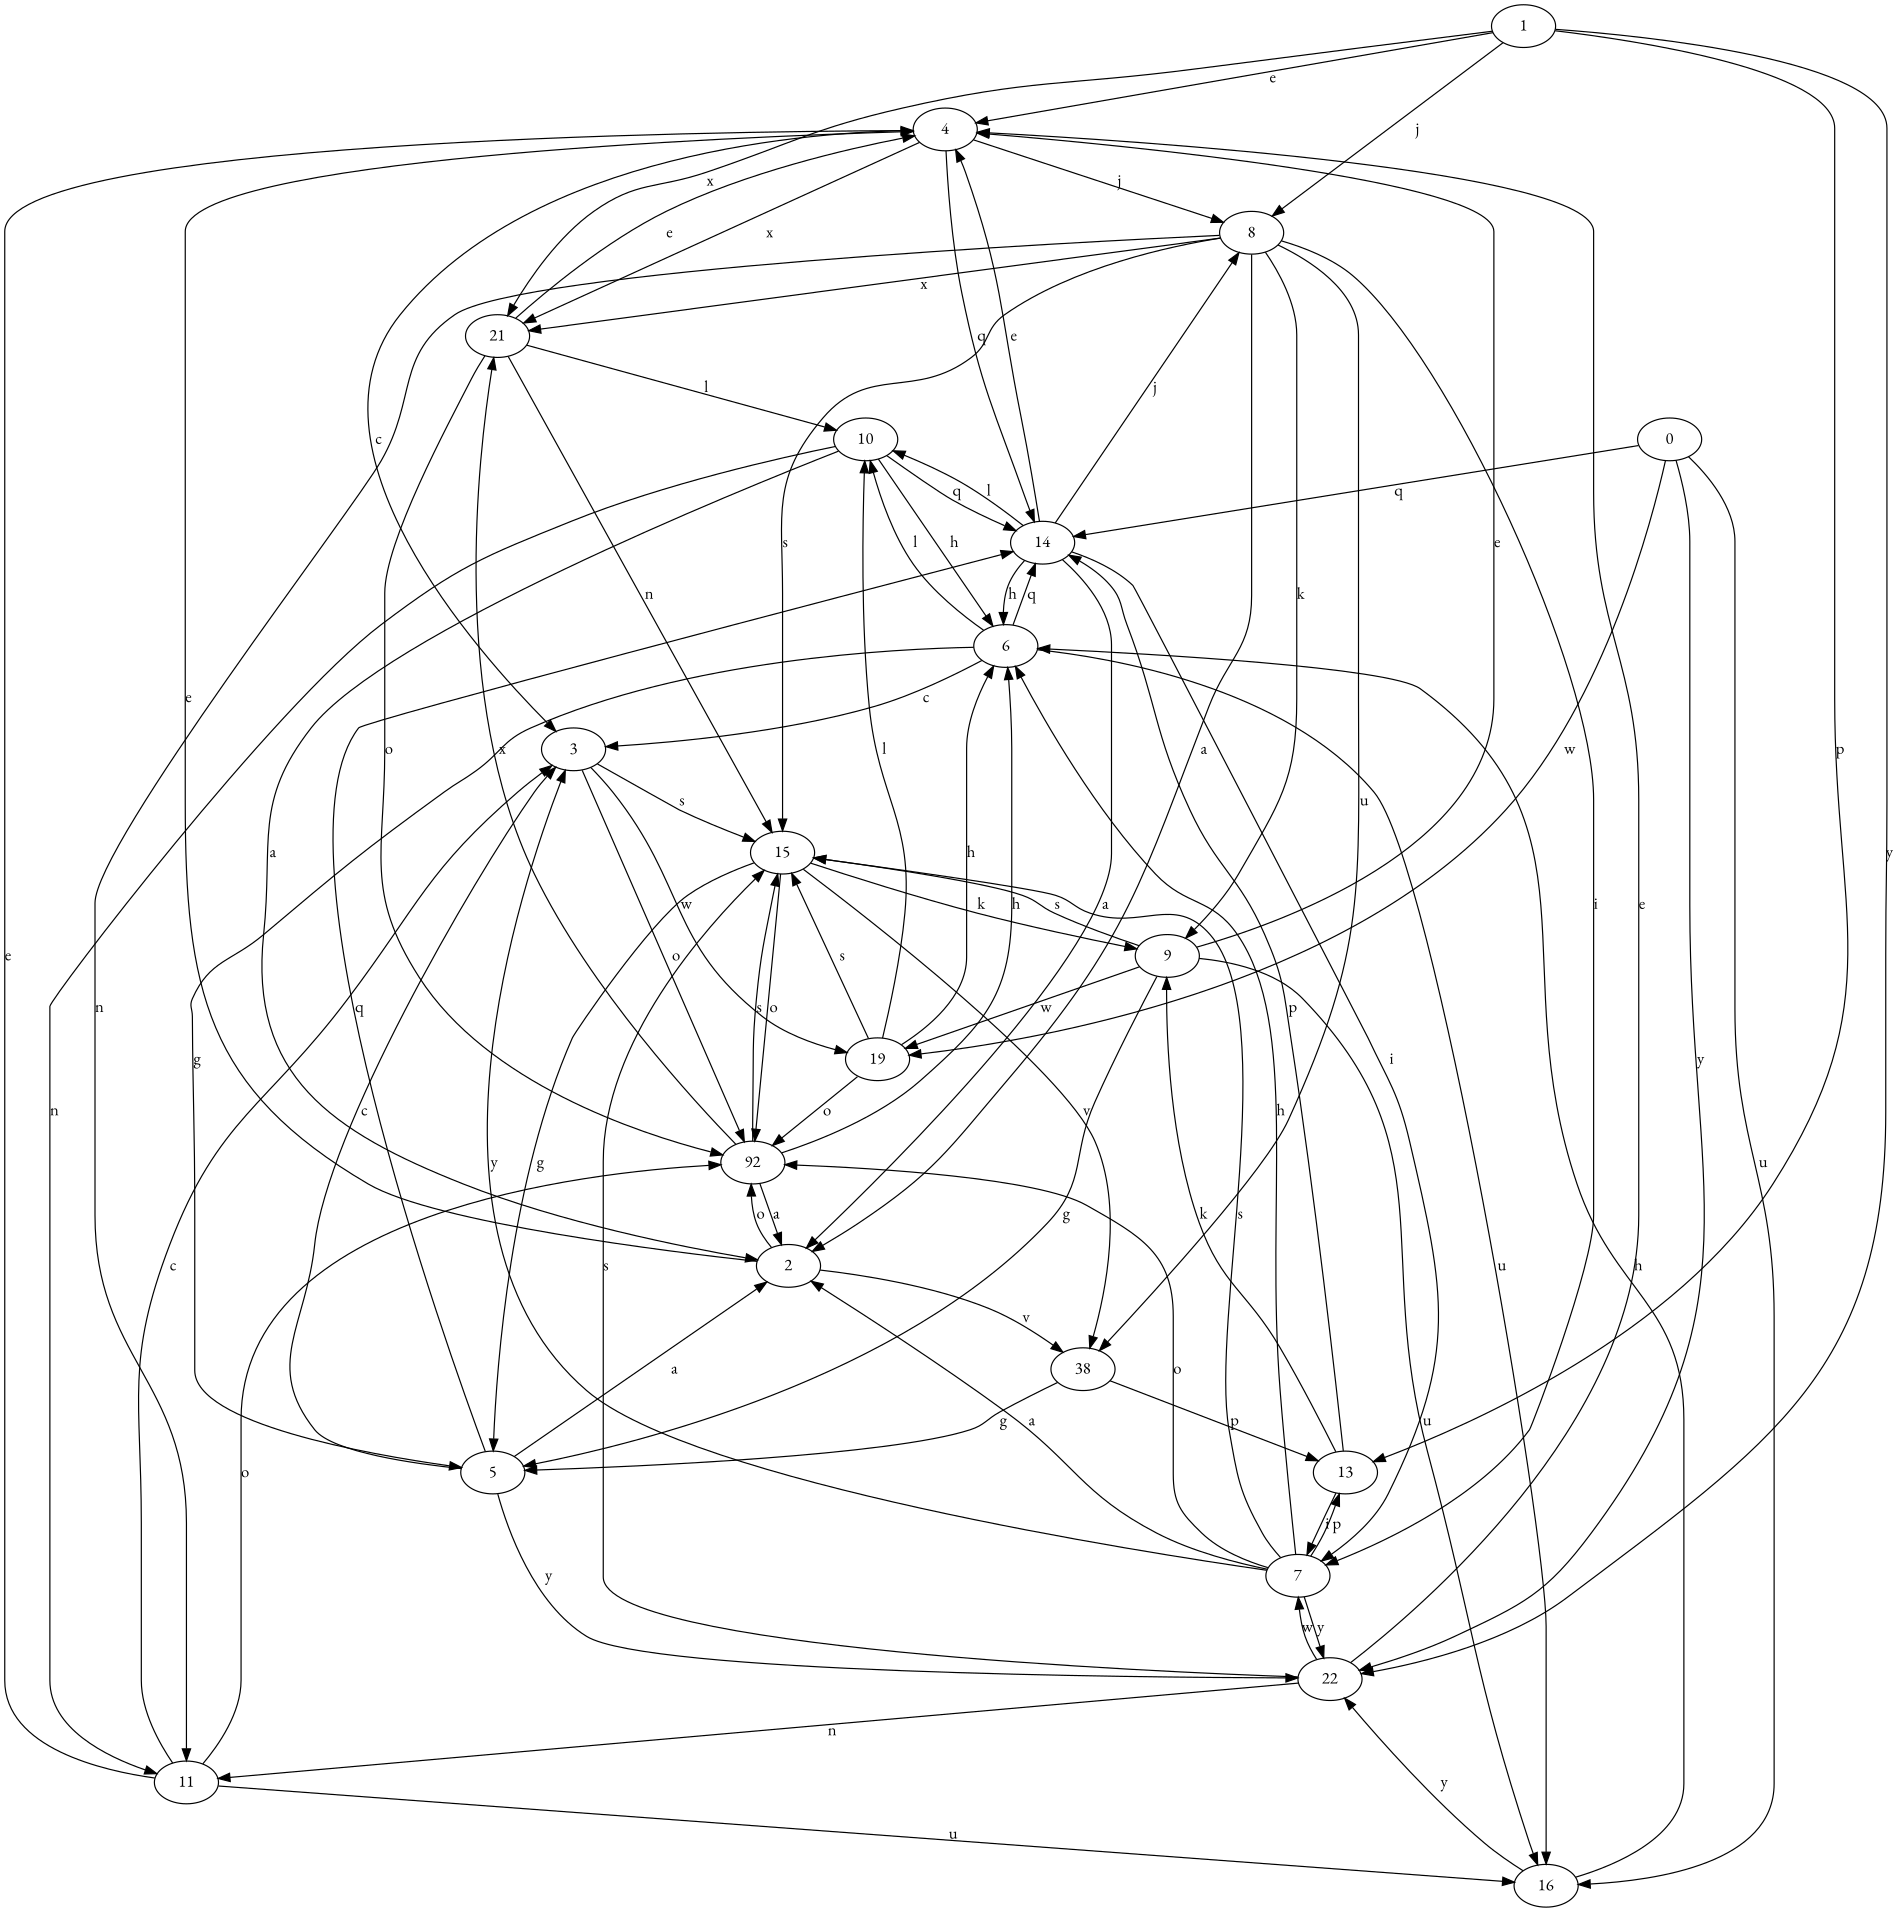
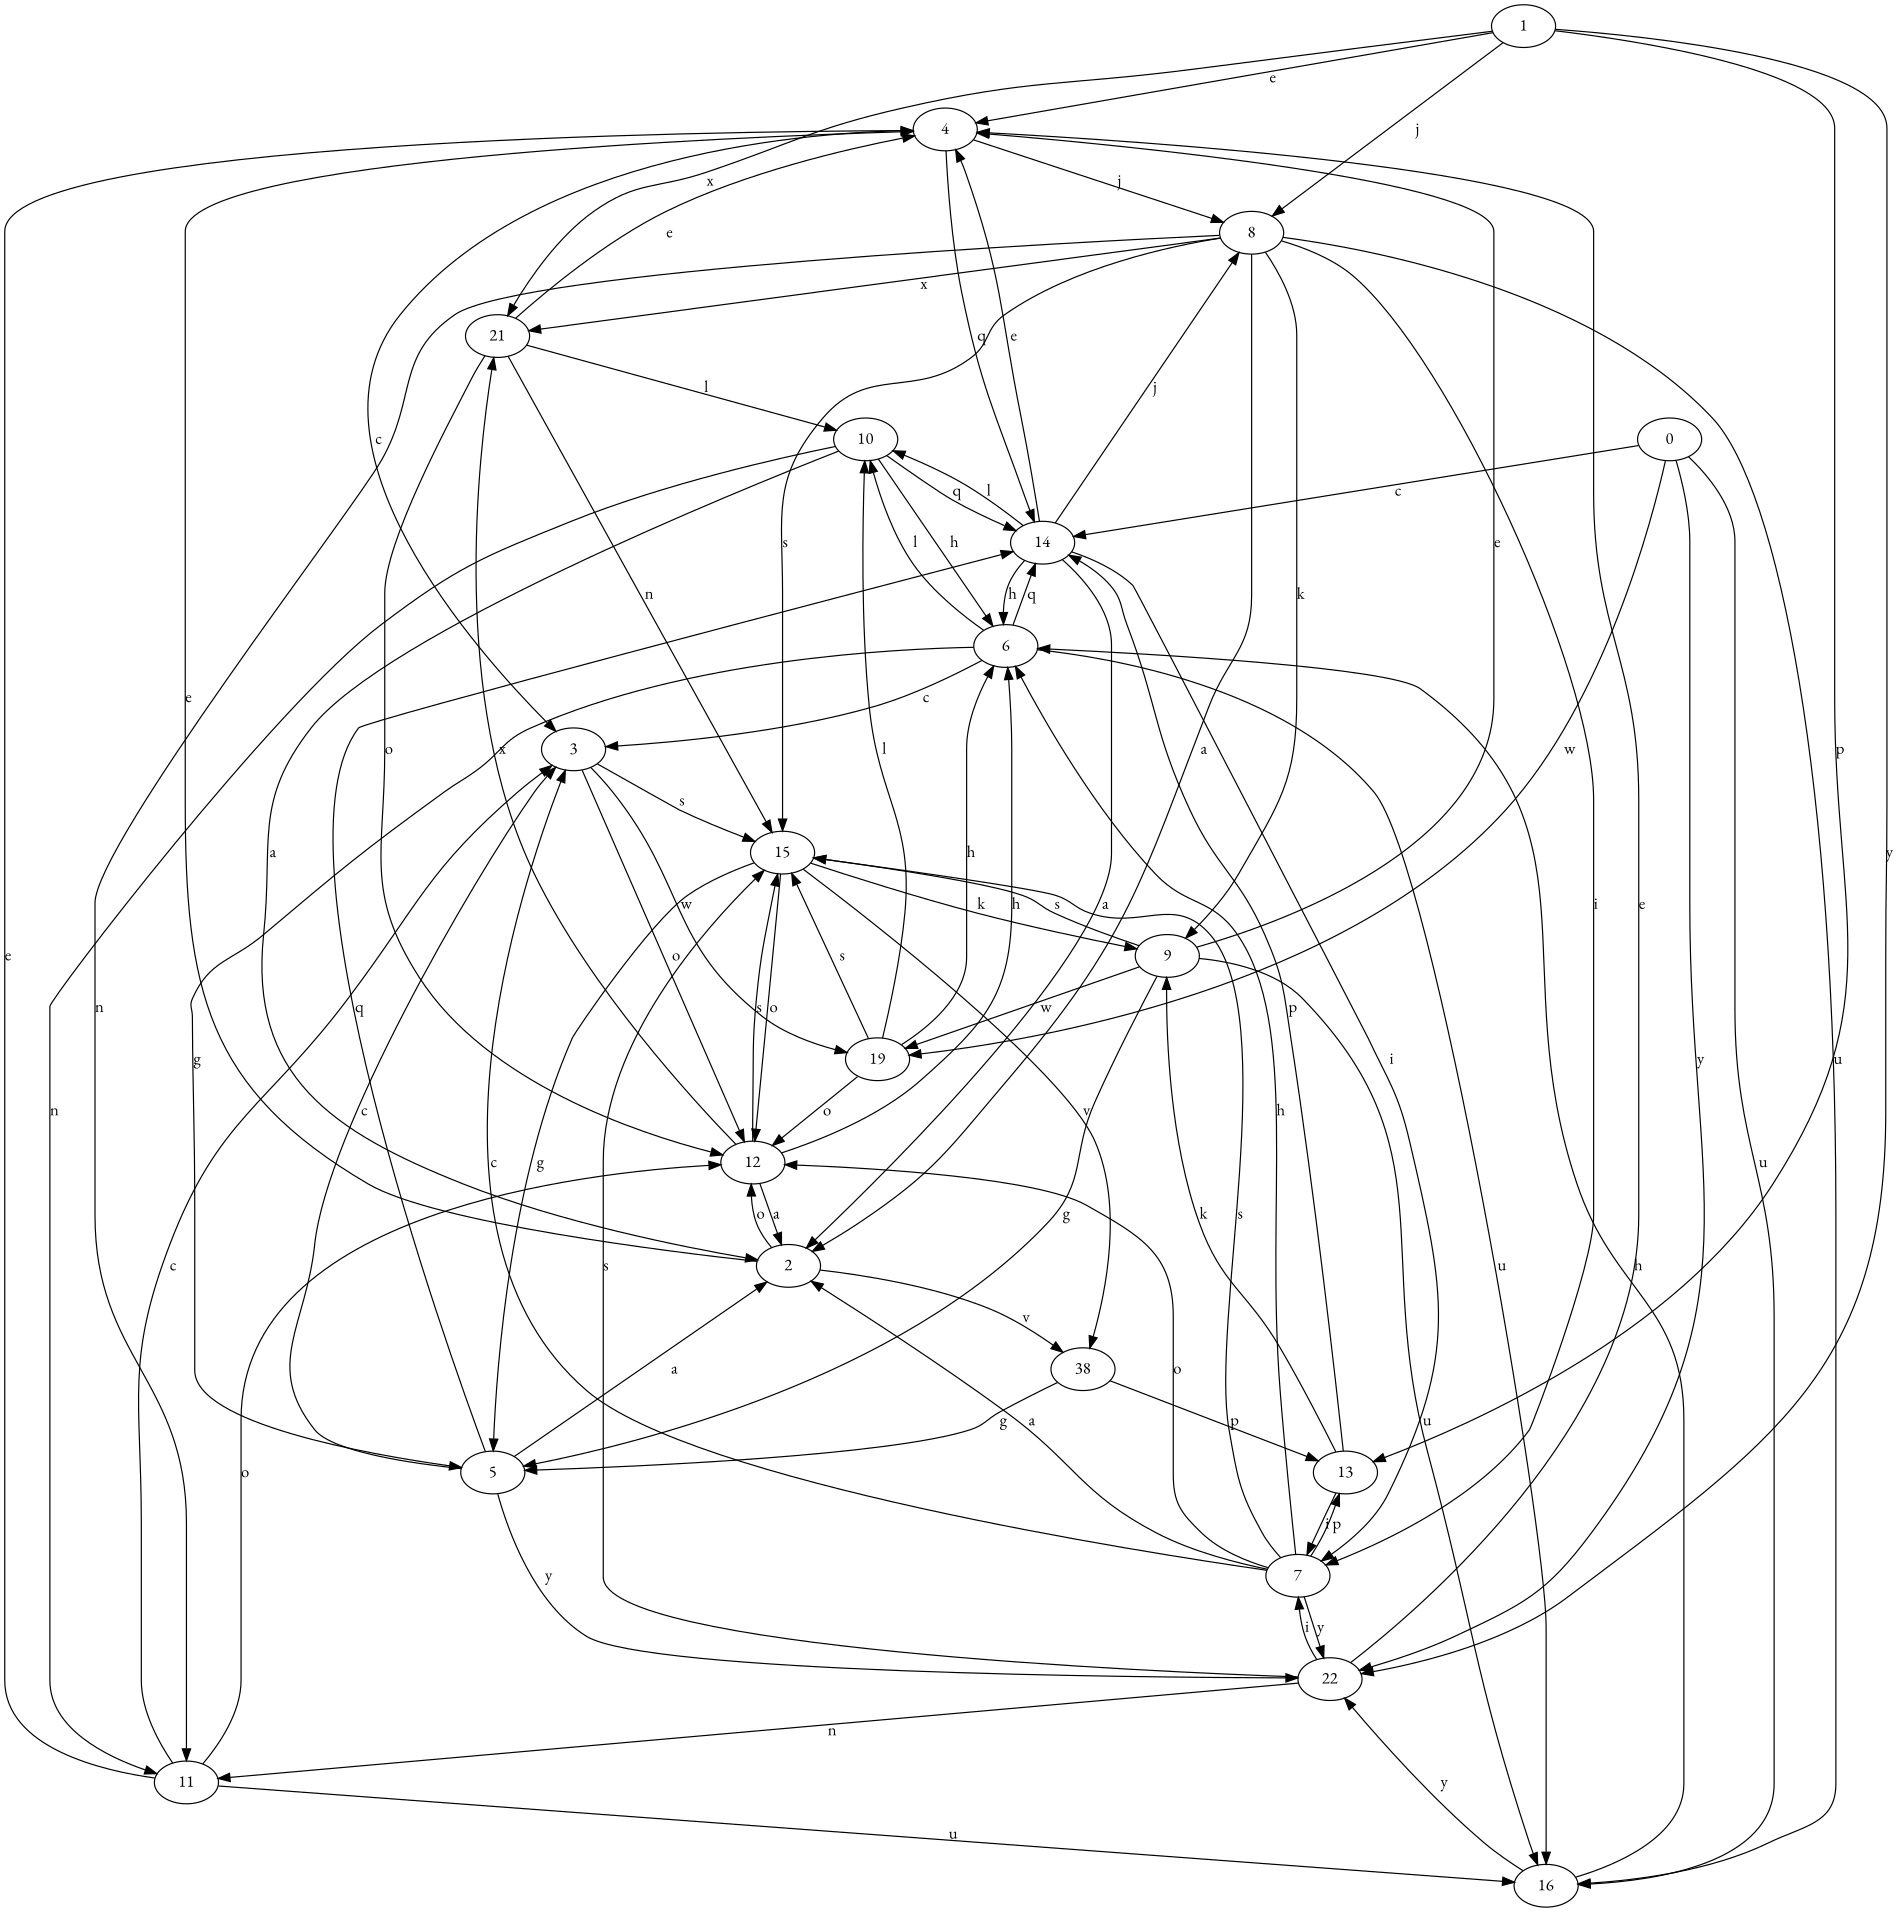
(727, 230) -> none
(1399, 491) -> (1399, 491)
(1359, 813) -> (1830, 995)
(495, 1163) -> (495, 1163)
(753, 1163) -> (753, 1163)
(1307, 1627) -> (1307, 1627)
